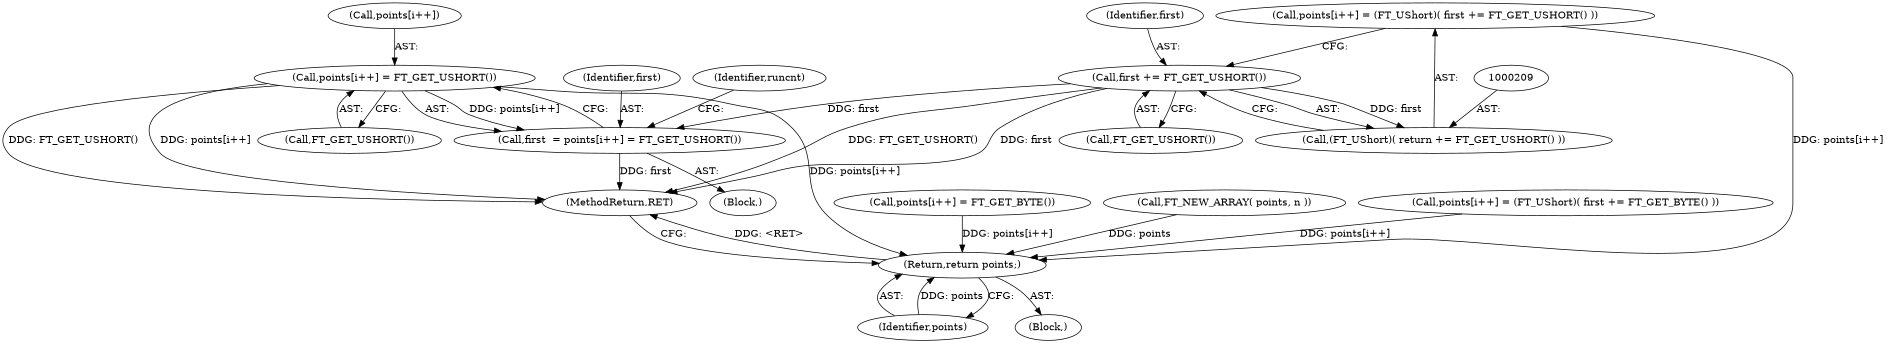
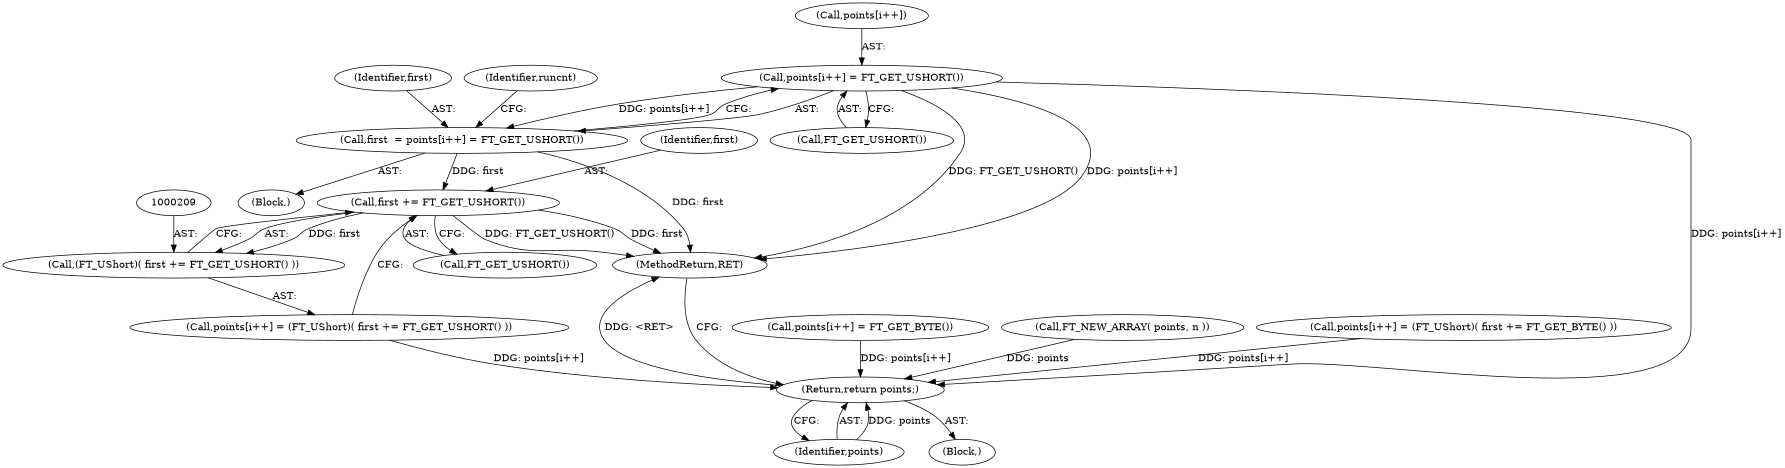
(877, 99) -> (451, 168)
(1434, 140) -> (174, 265)
